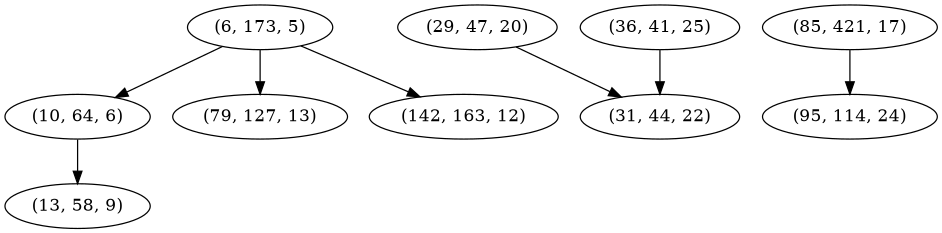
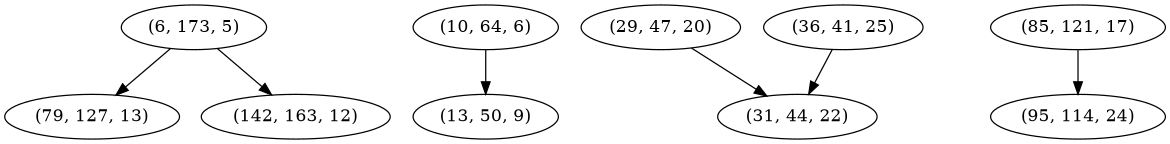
(850, 27) -> (1078, 27)
(175, 69) -> none
(78, 206) -> (486, 117)
